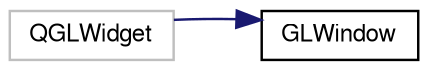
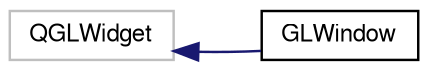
(205, 19) -> (230, 52)
